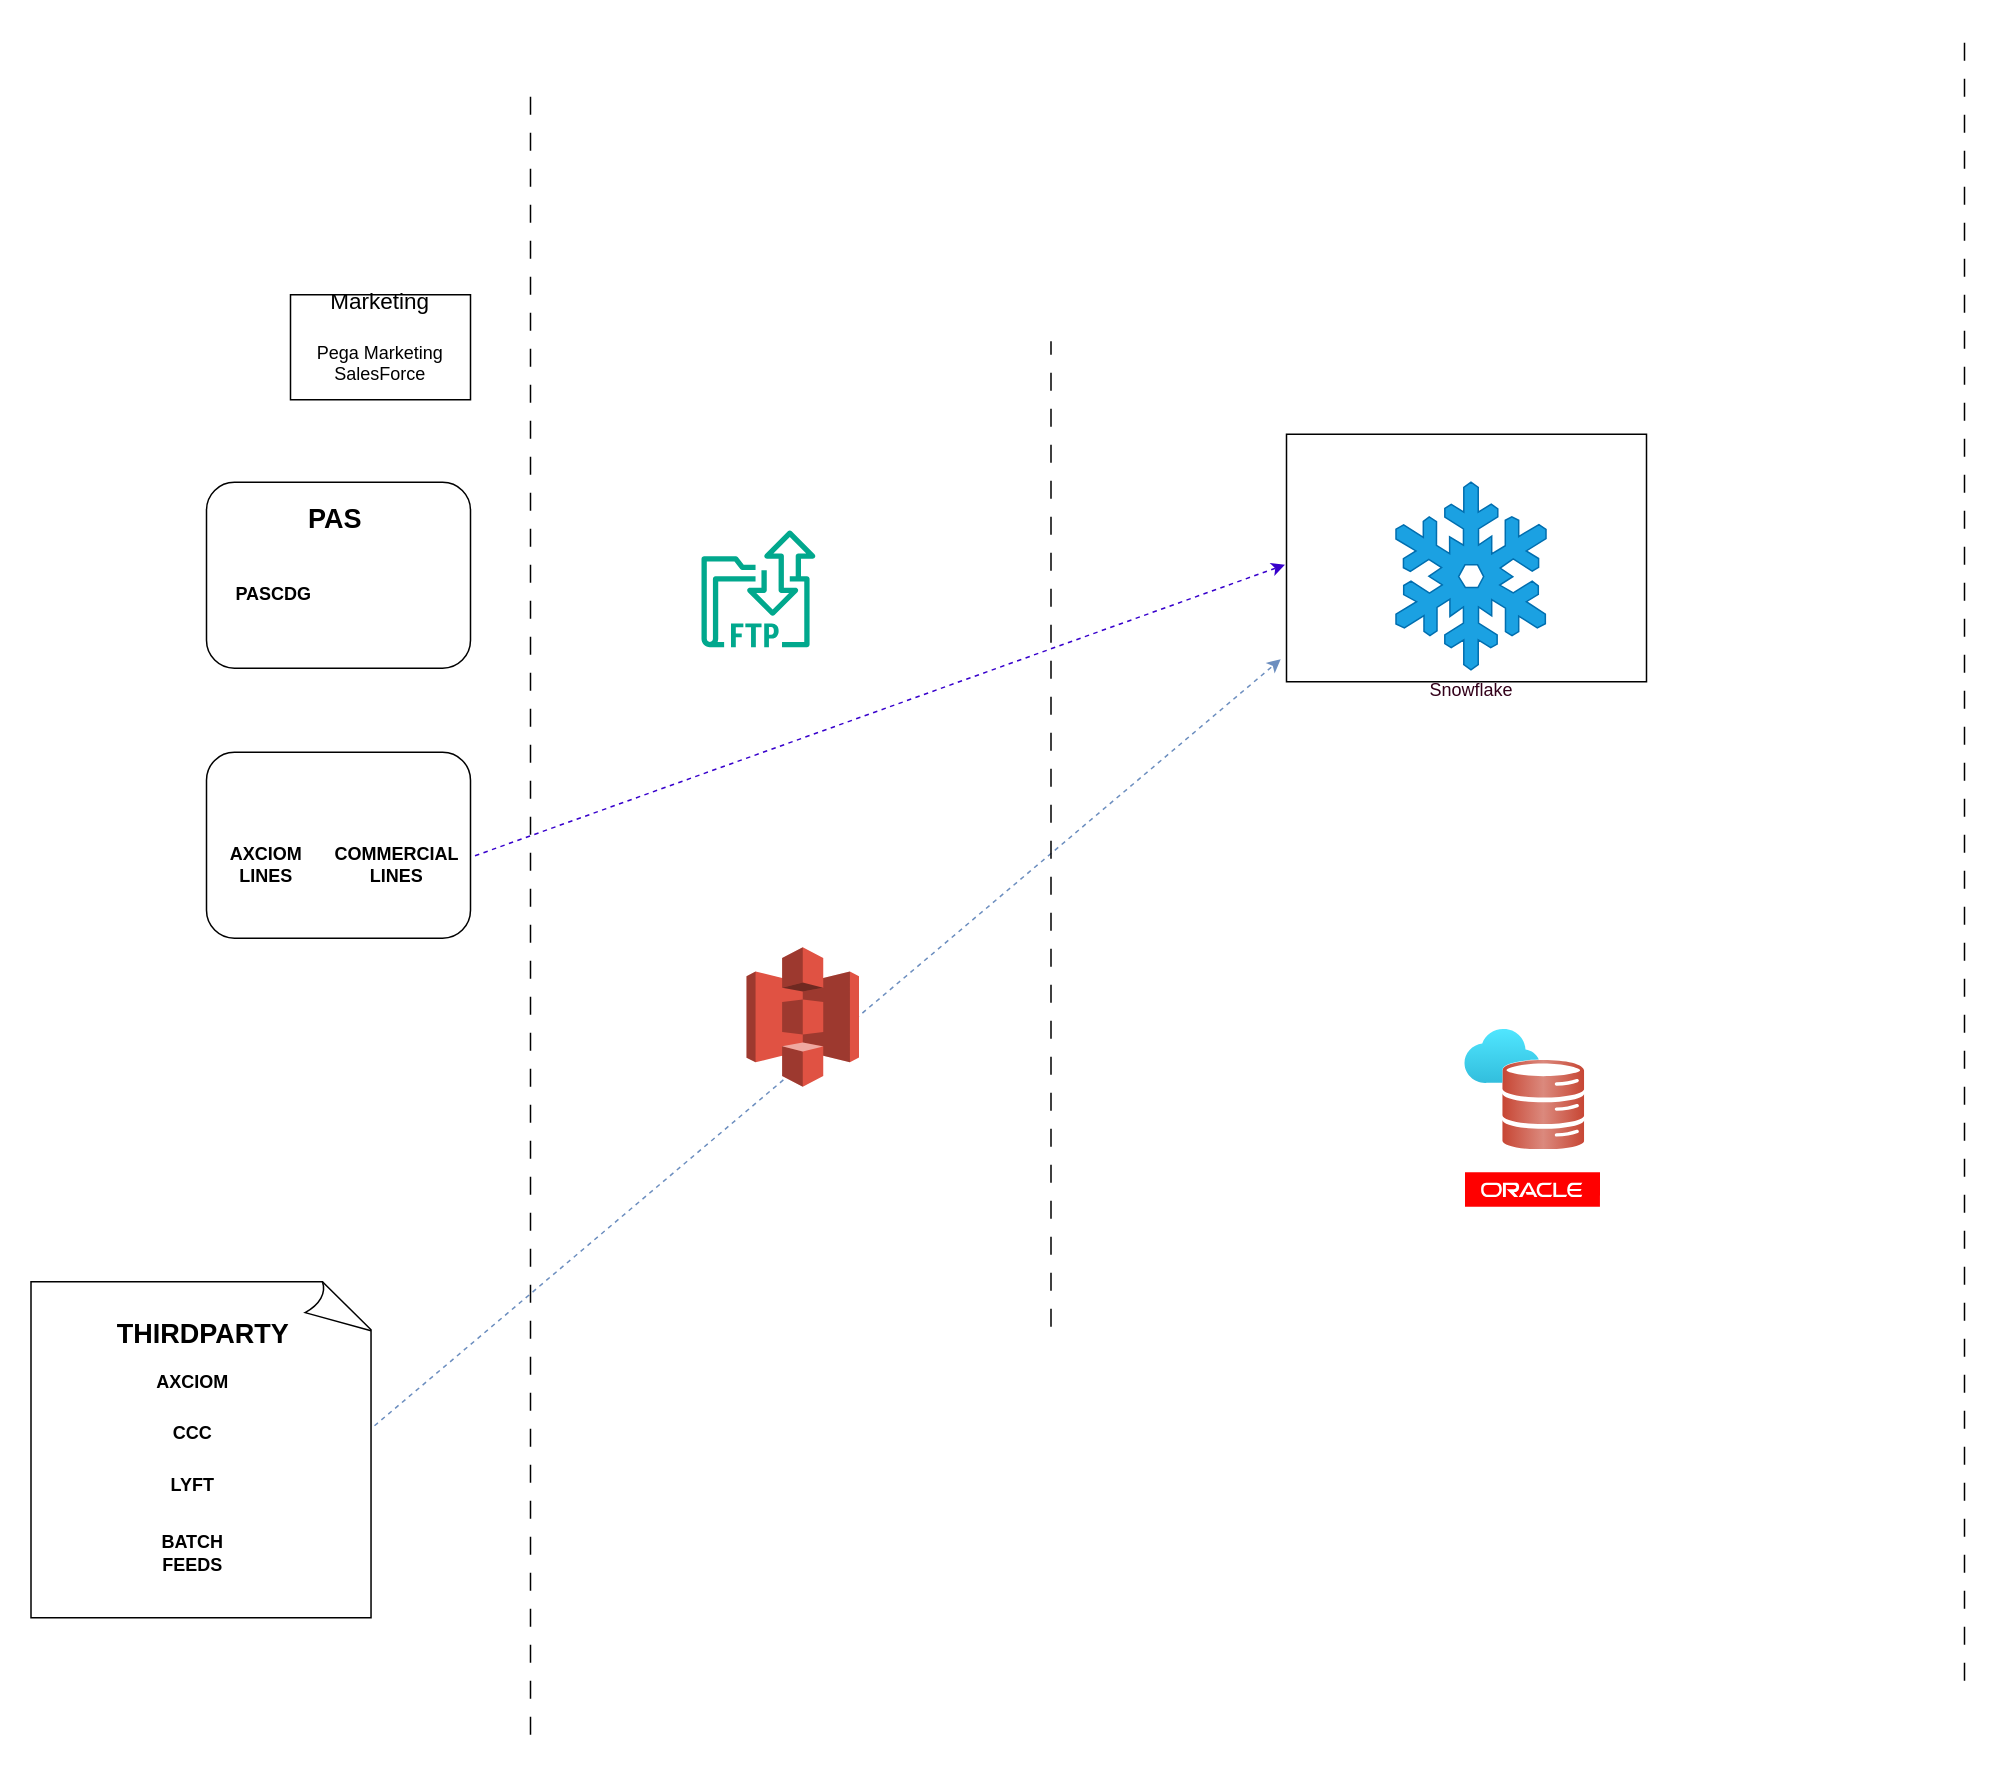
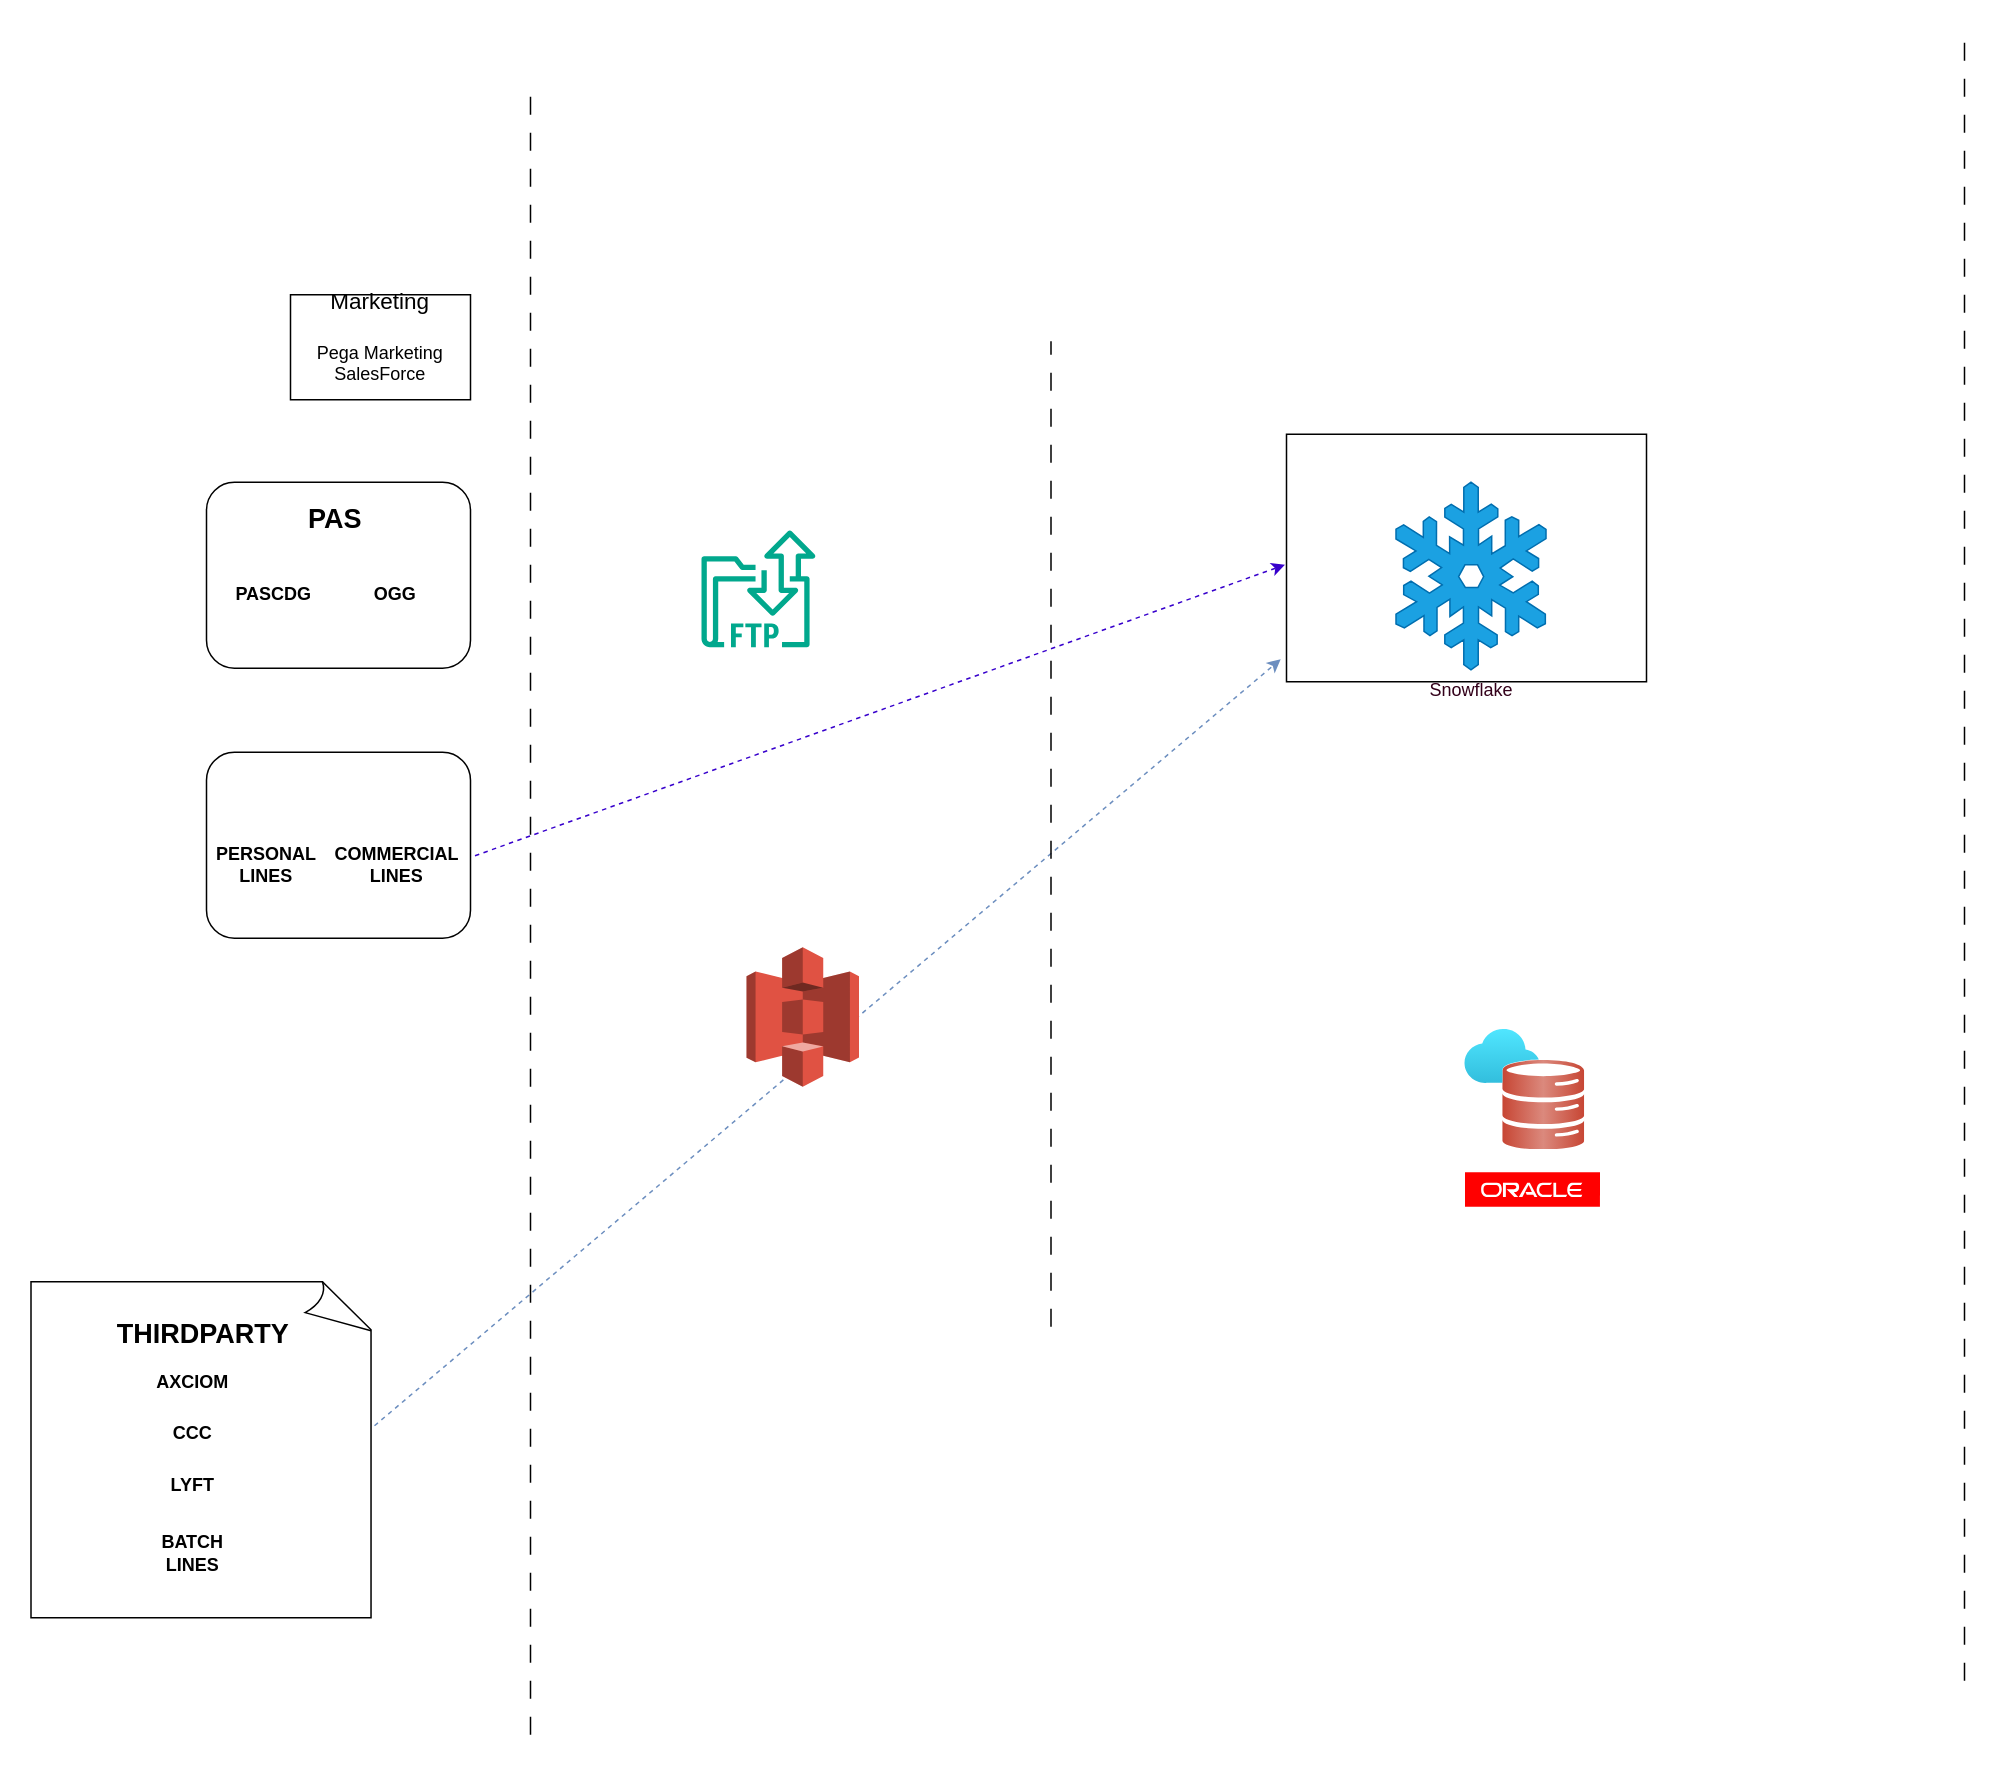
none -> (395, 595)
(266, 865) -> (266, 865)
(193, 1553) -> (193, 1553)
